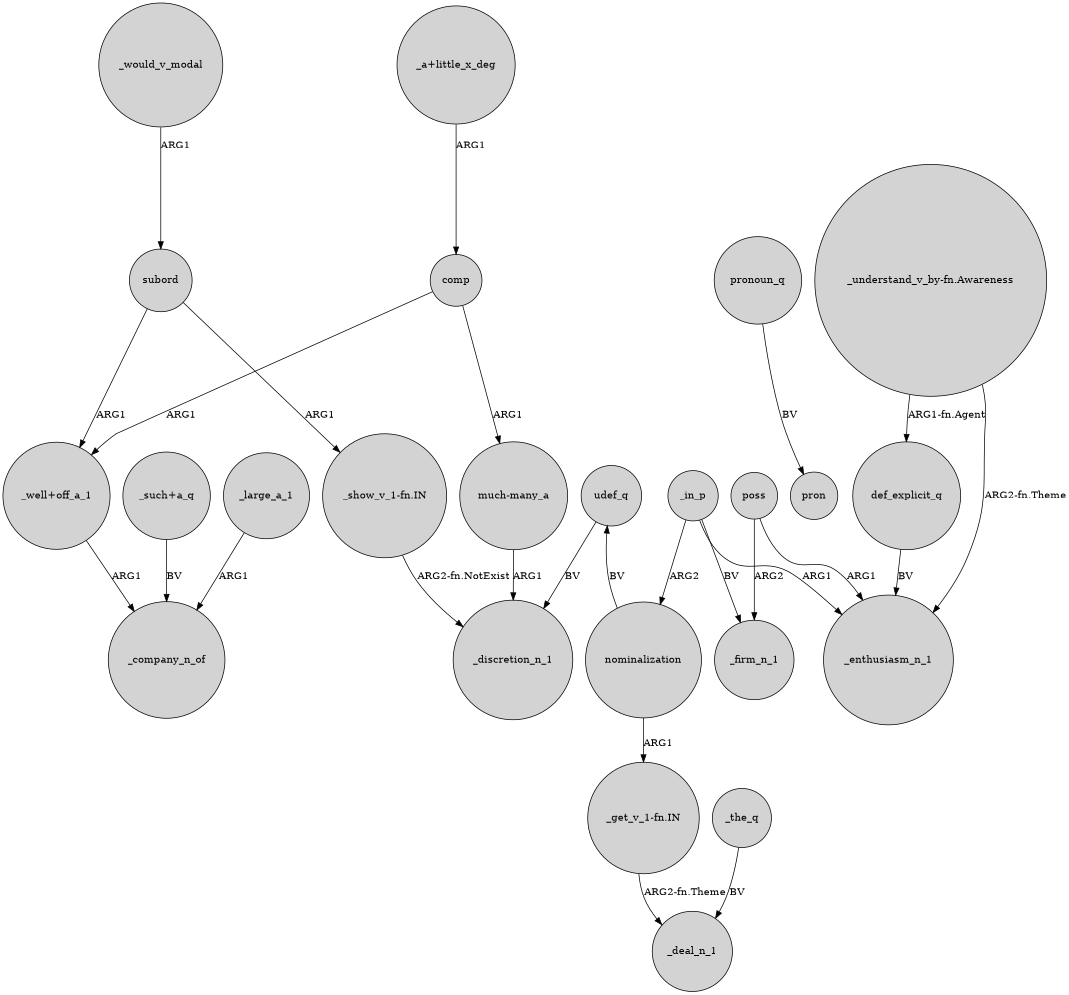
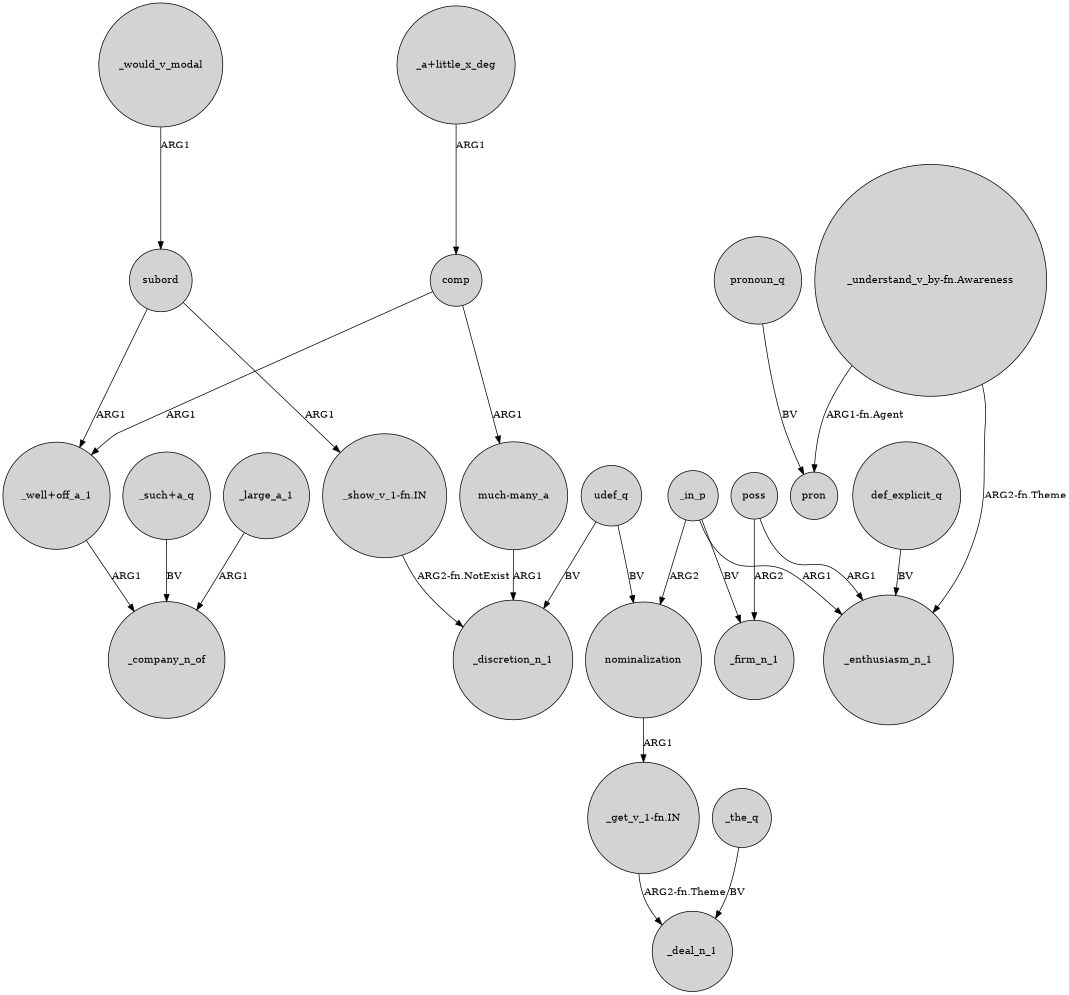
(908, 414) -> (825, 412)
(608, 571) -> (625, 560)
